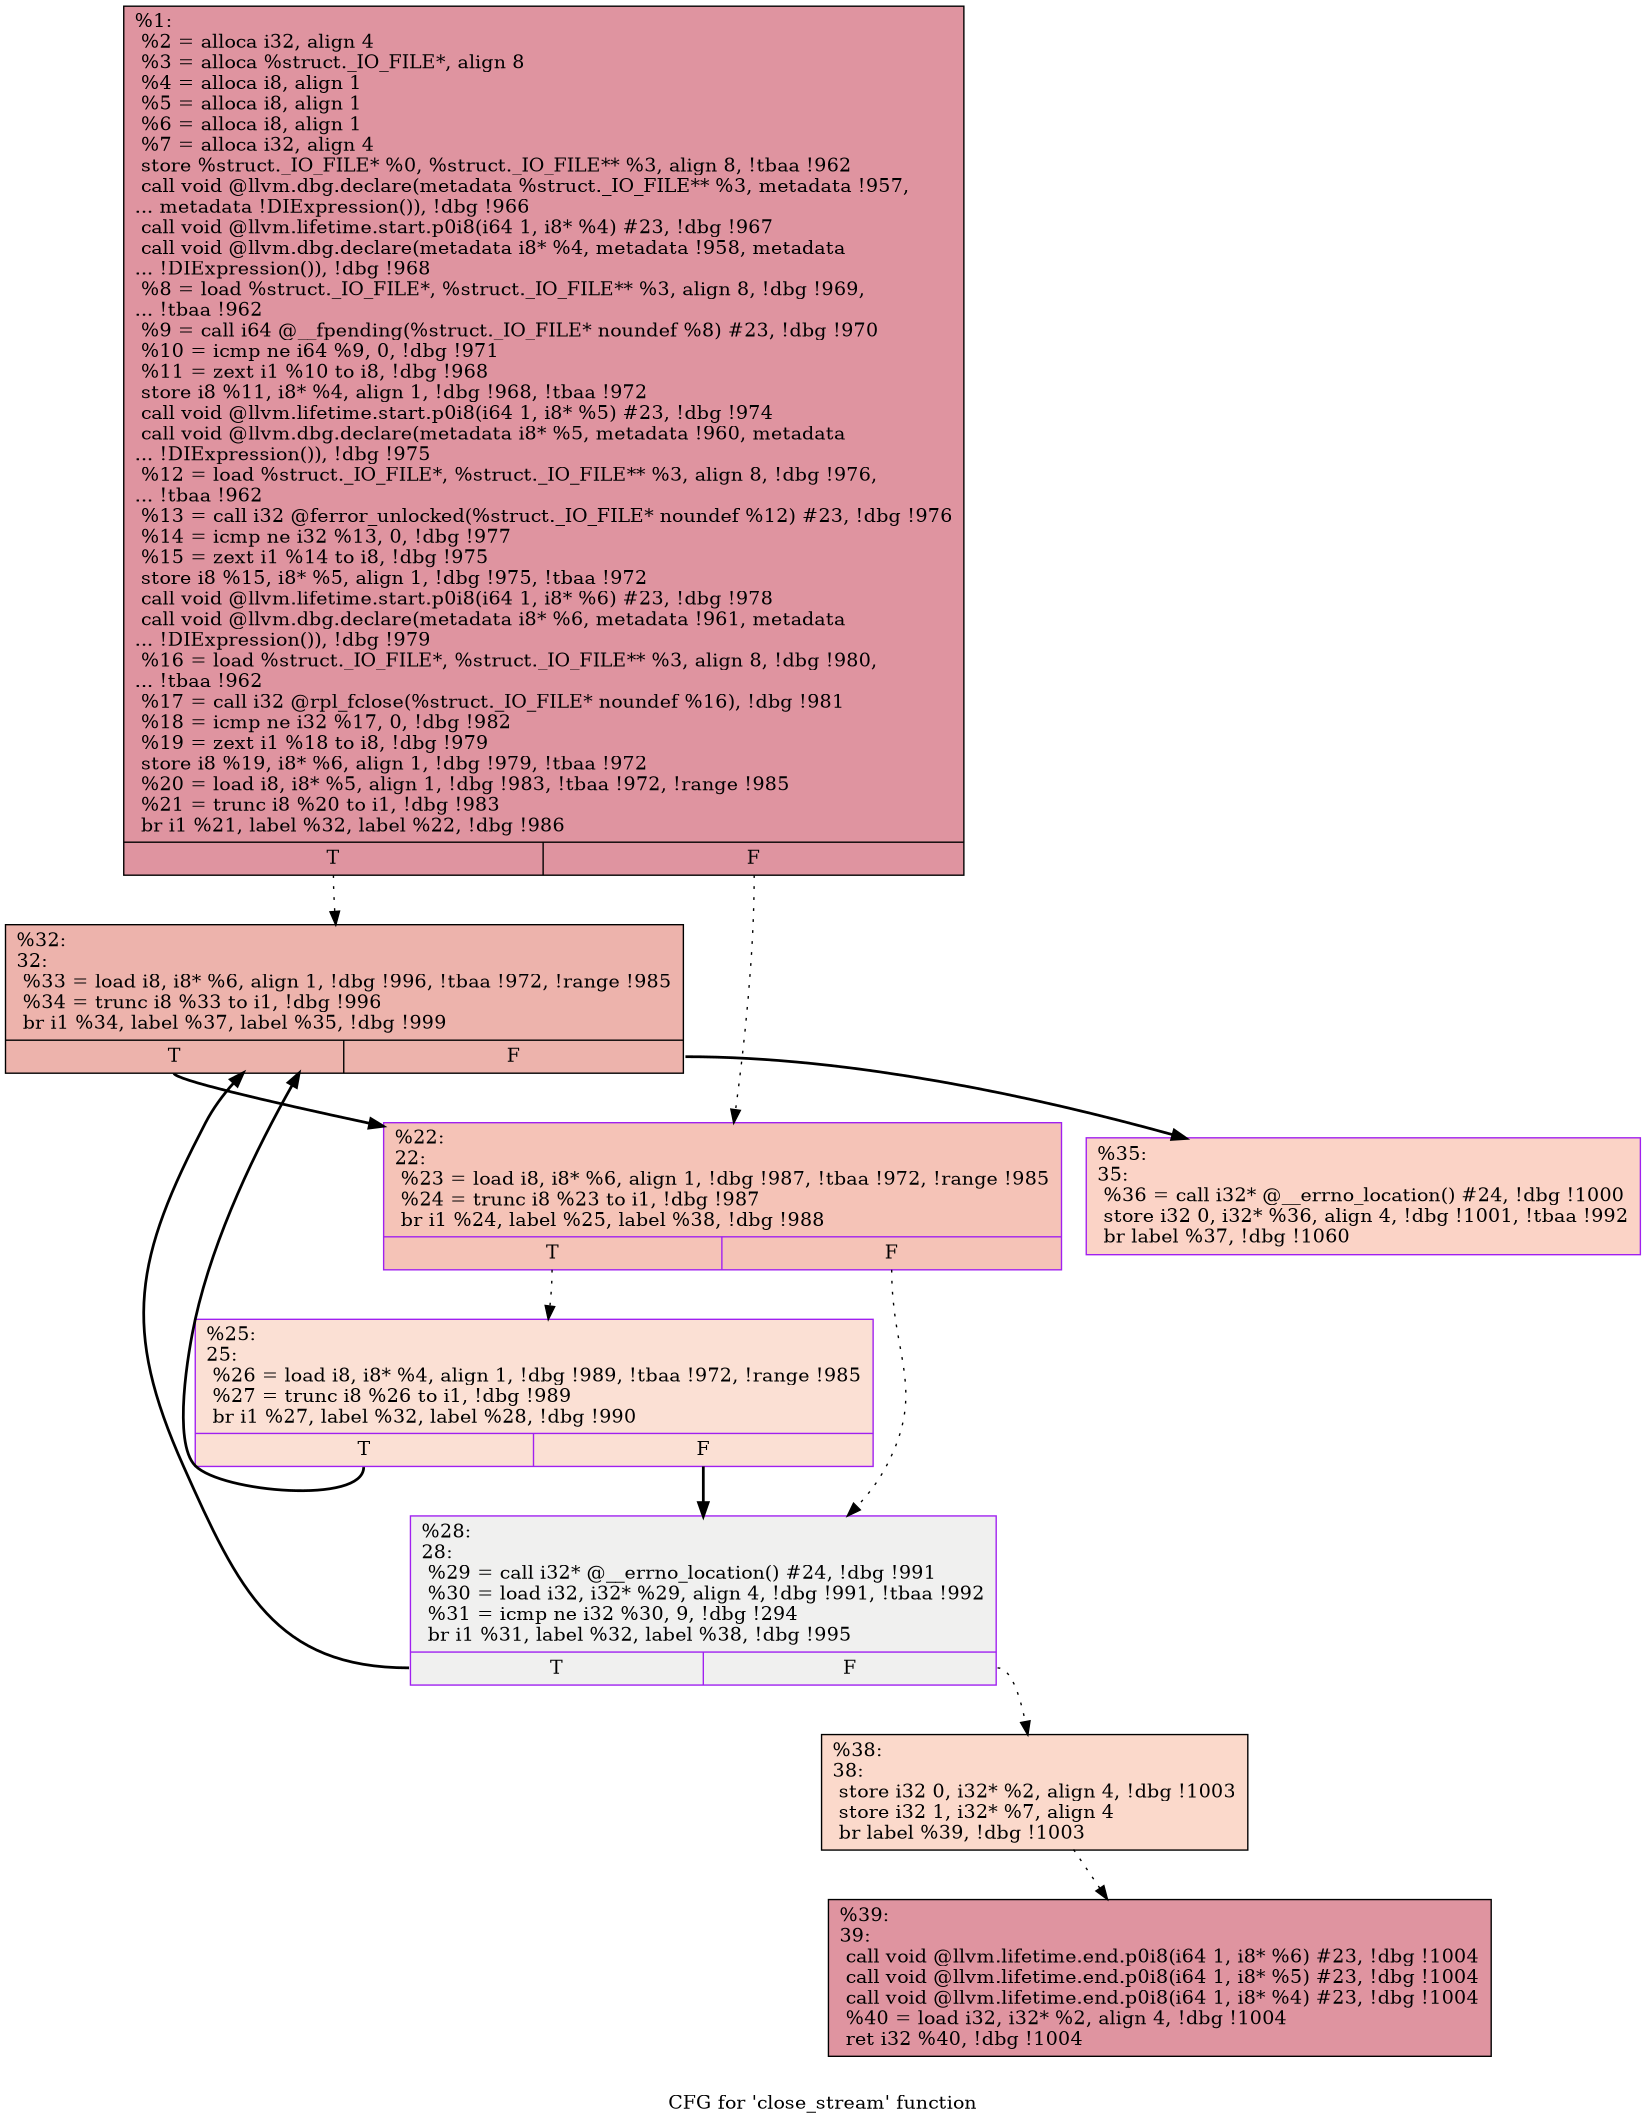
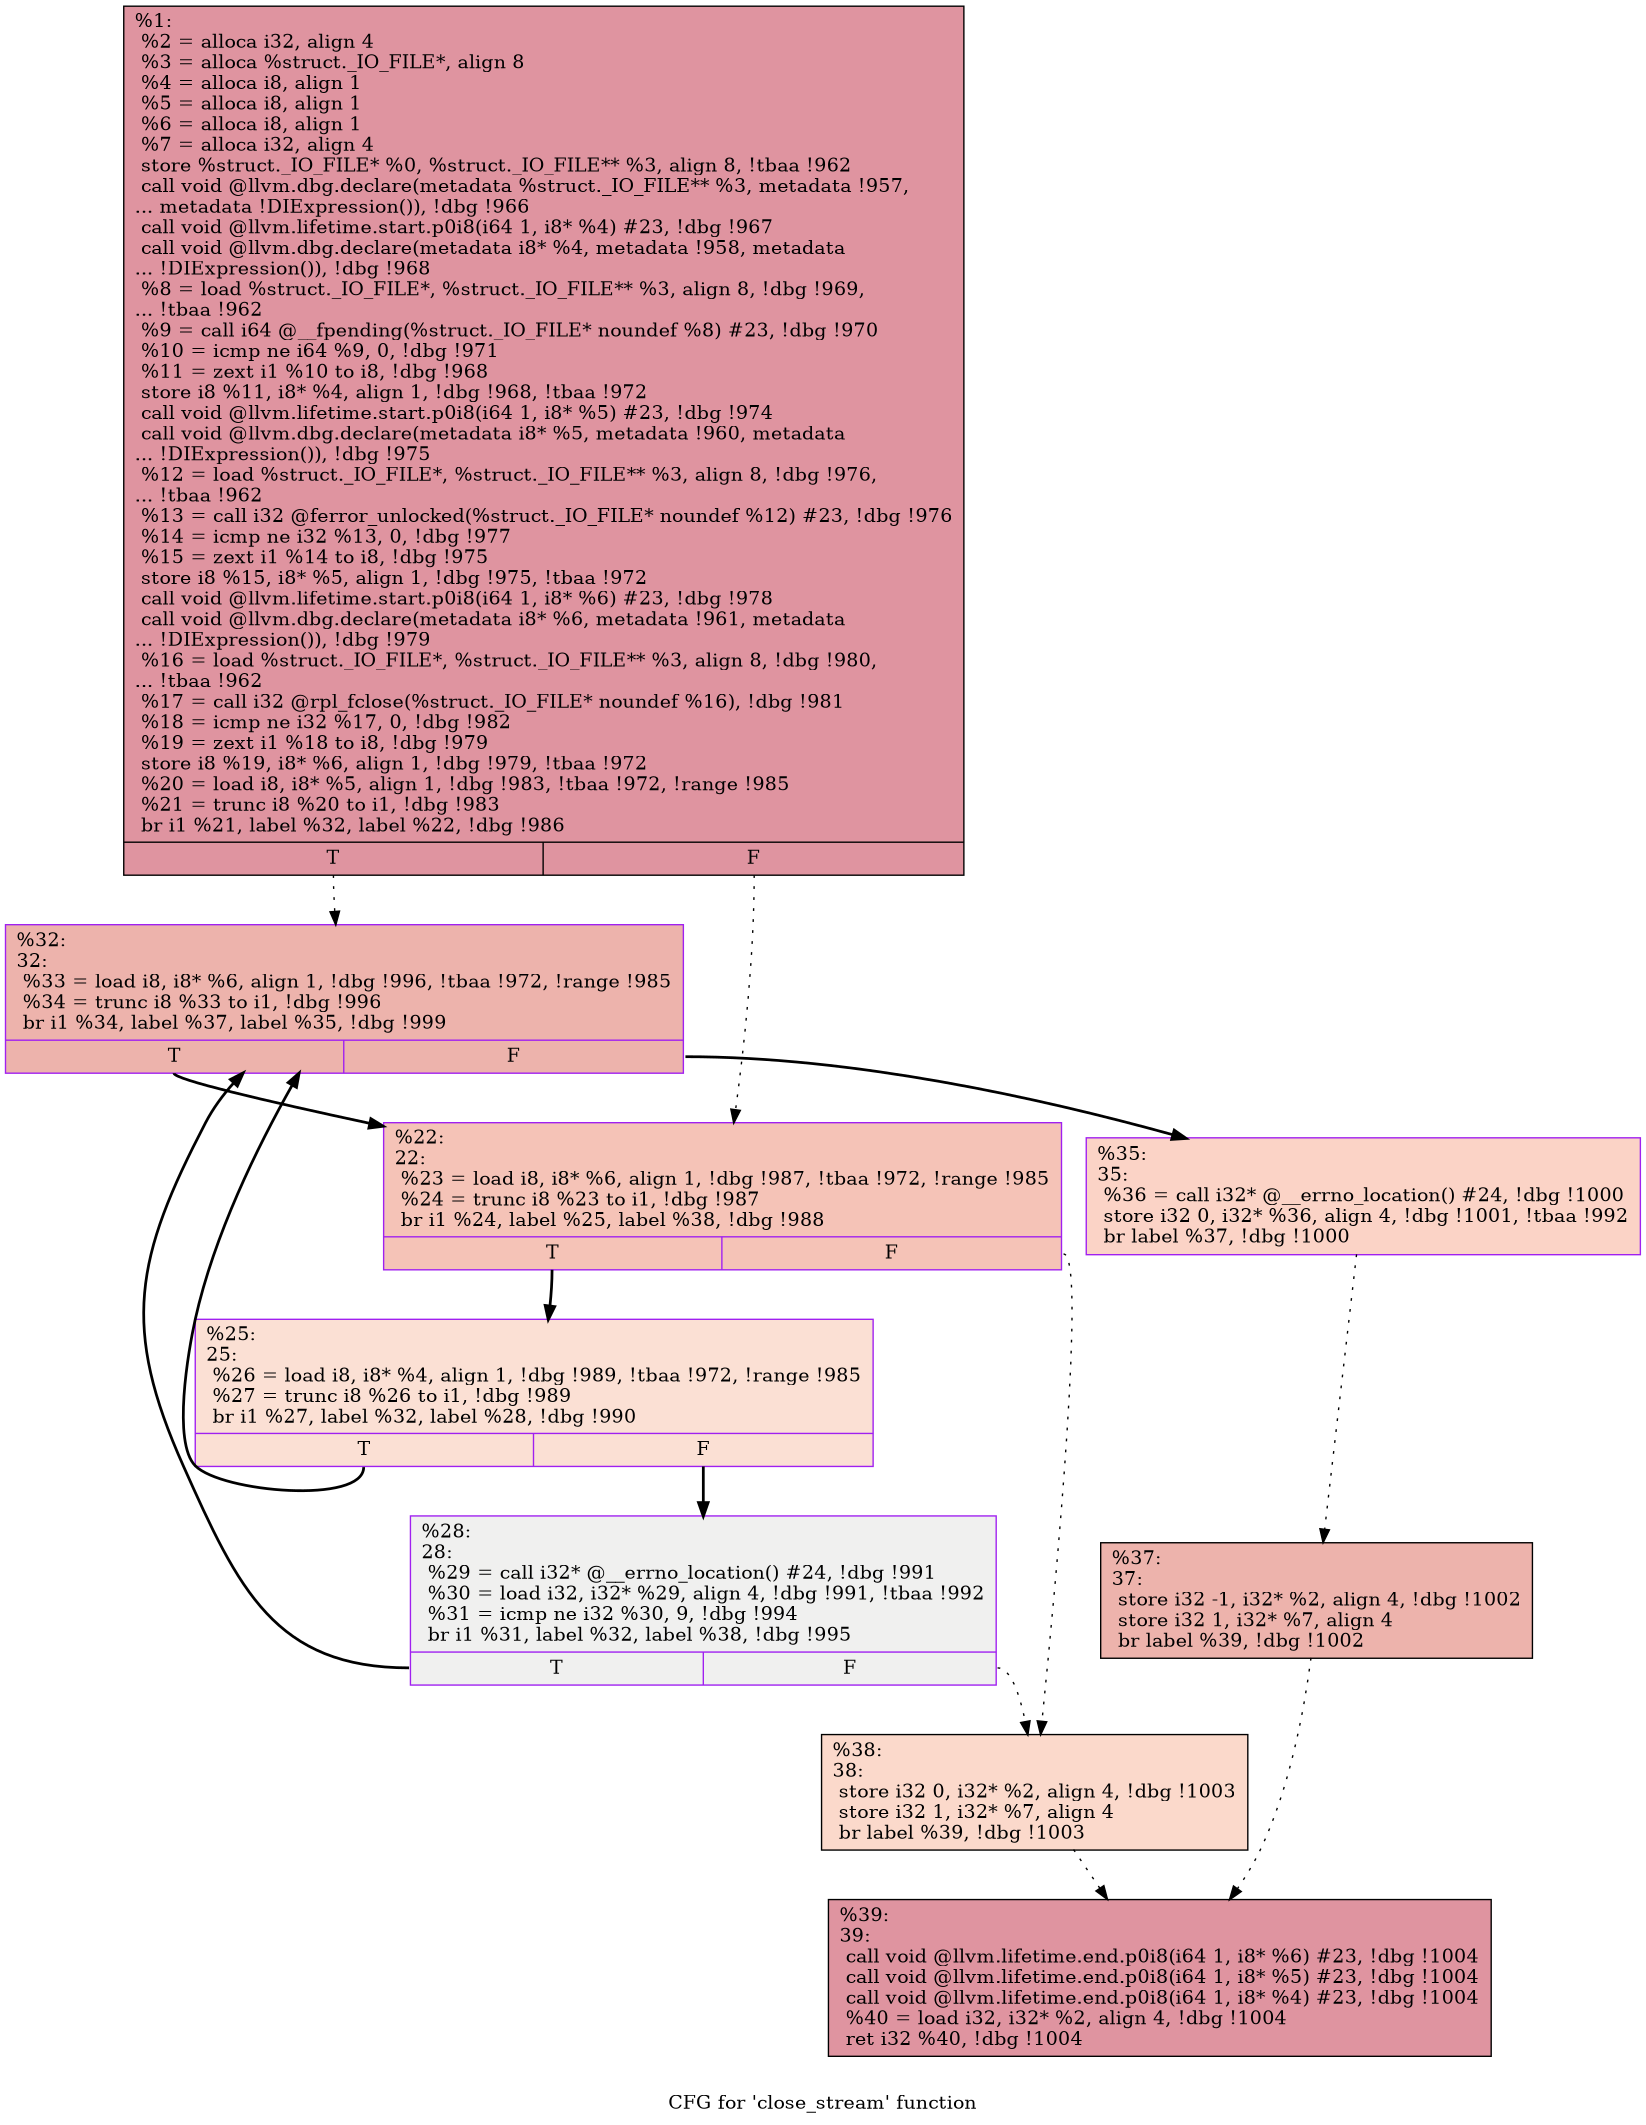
(344, 999) -> (344, 999)
(1224, 1237) -> (1224, 1237)
(551, 1288) -> (551, 1288)
(906, 1394) -> (1063, 1487)
none -> (1317, 1600)
(610, 1614) -> (610, 1614)
